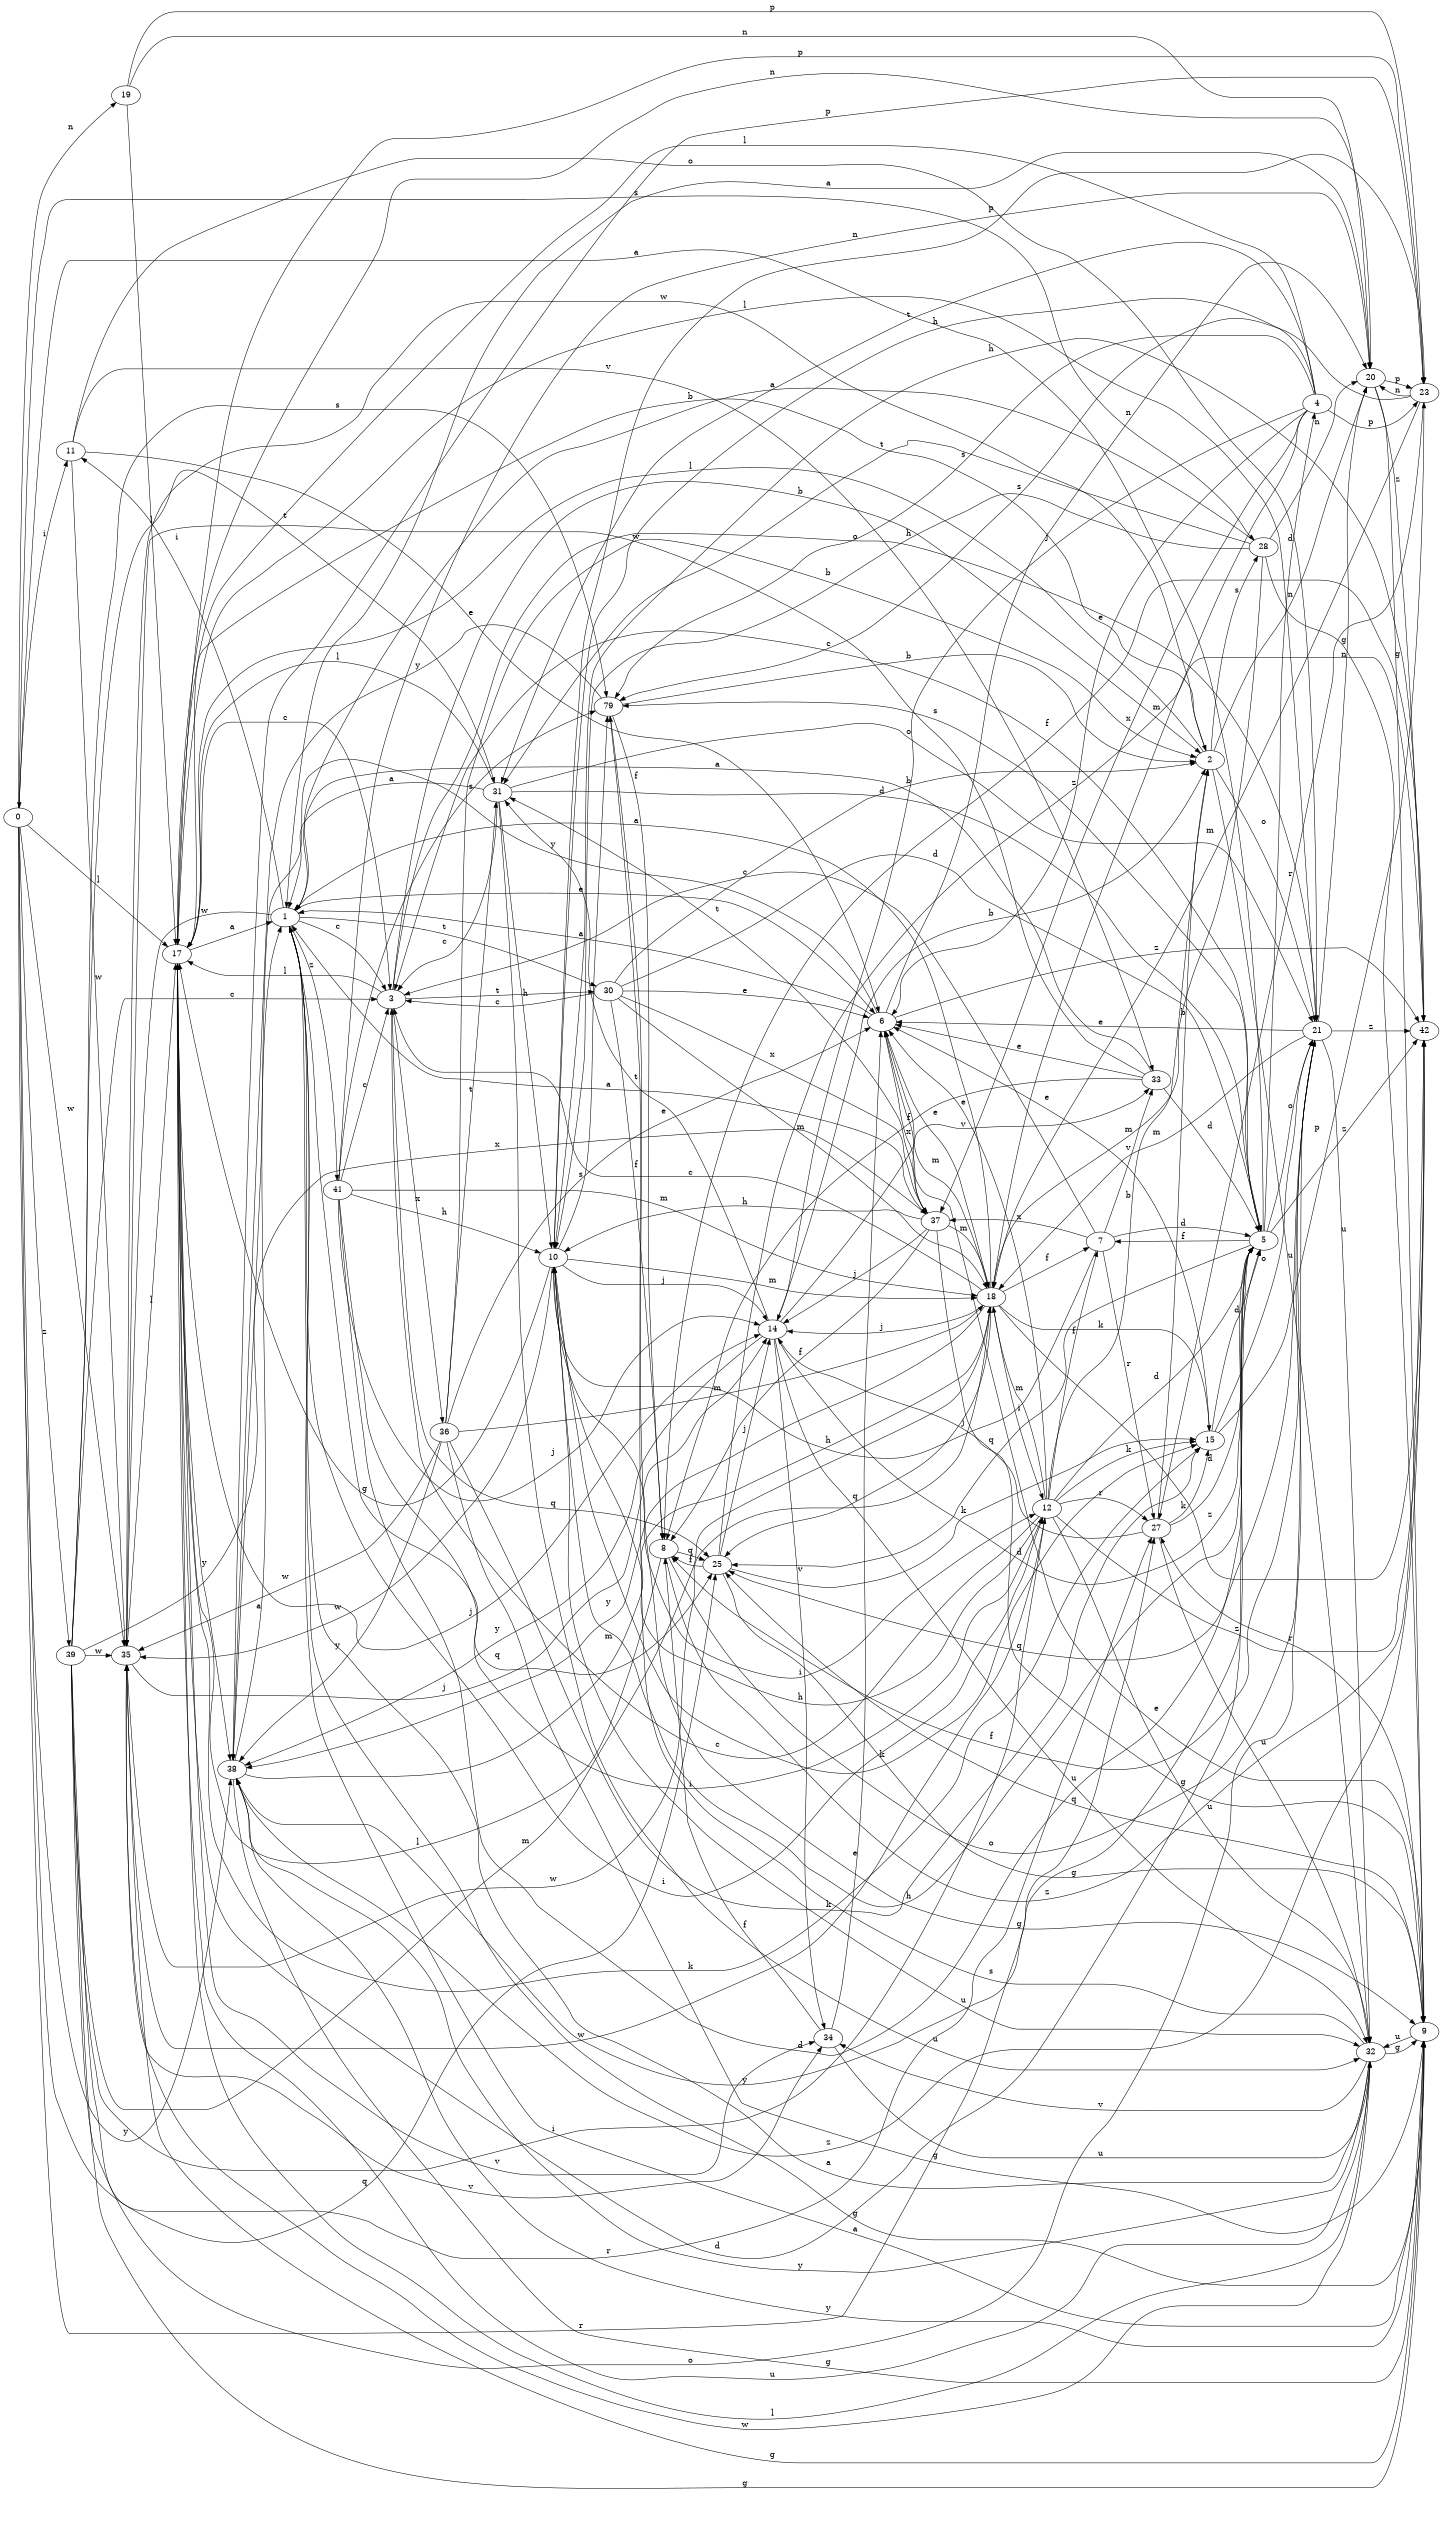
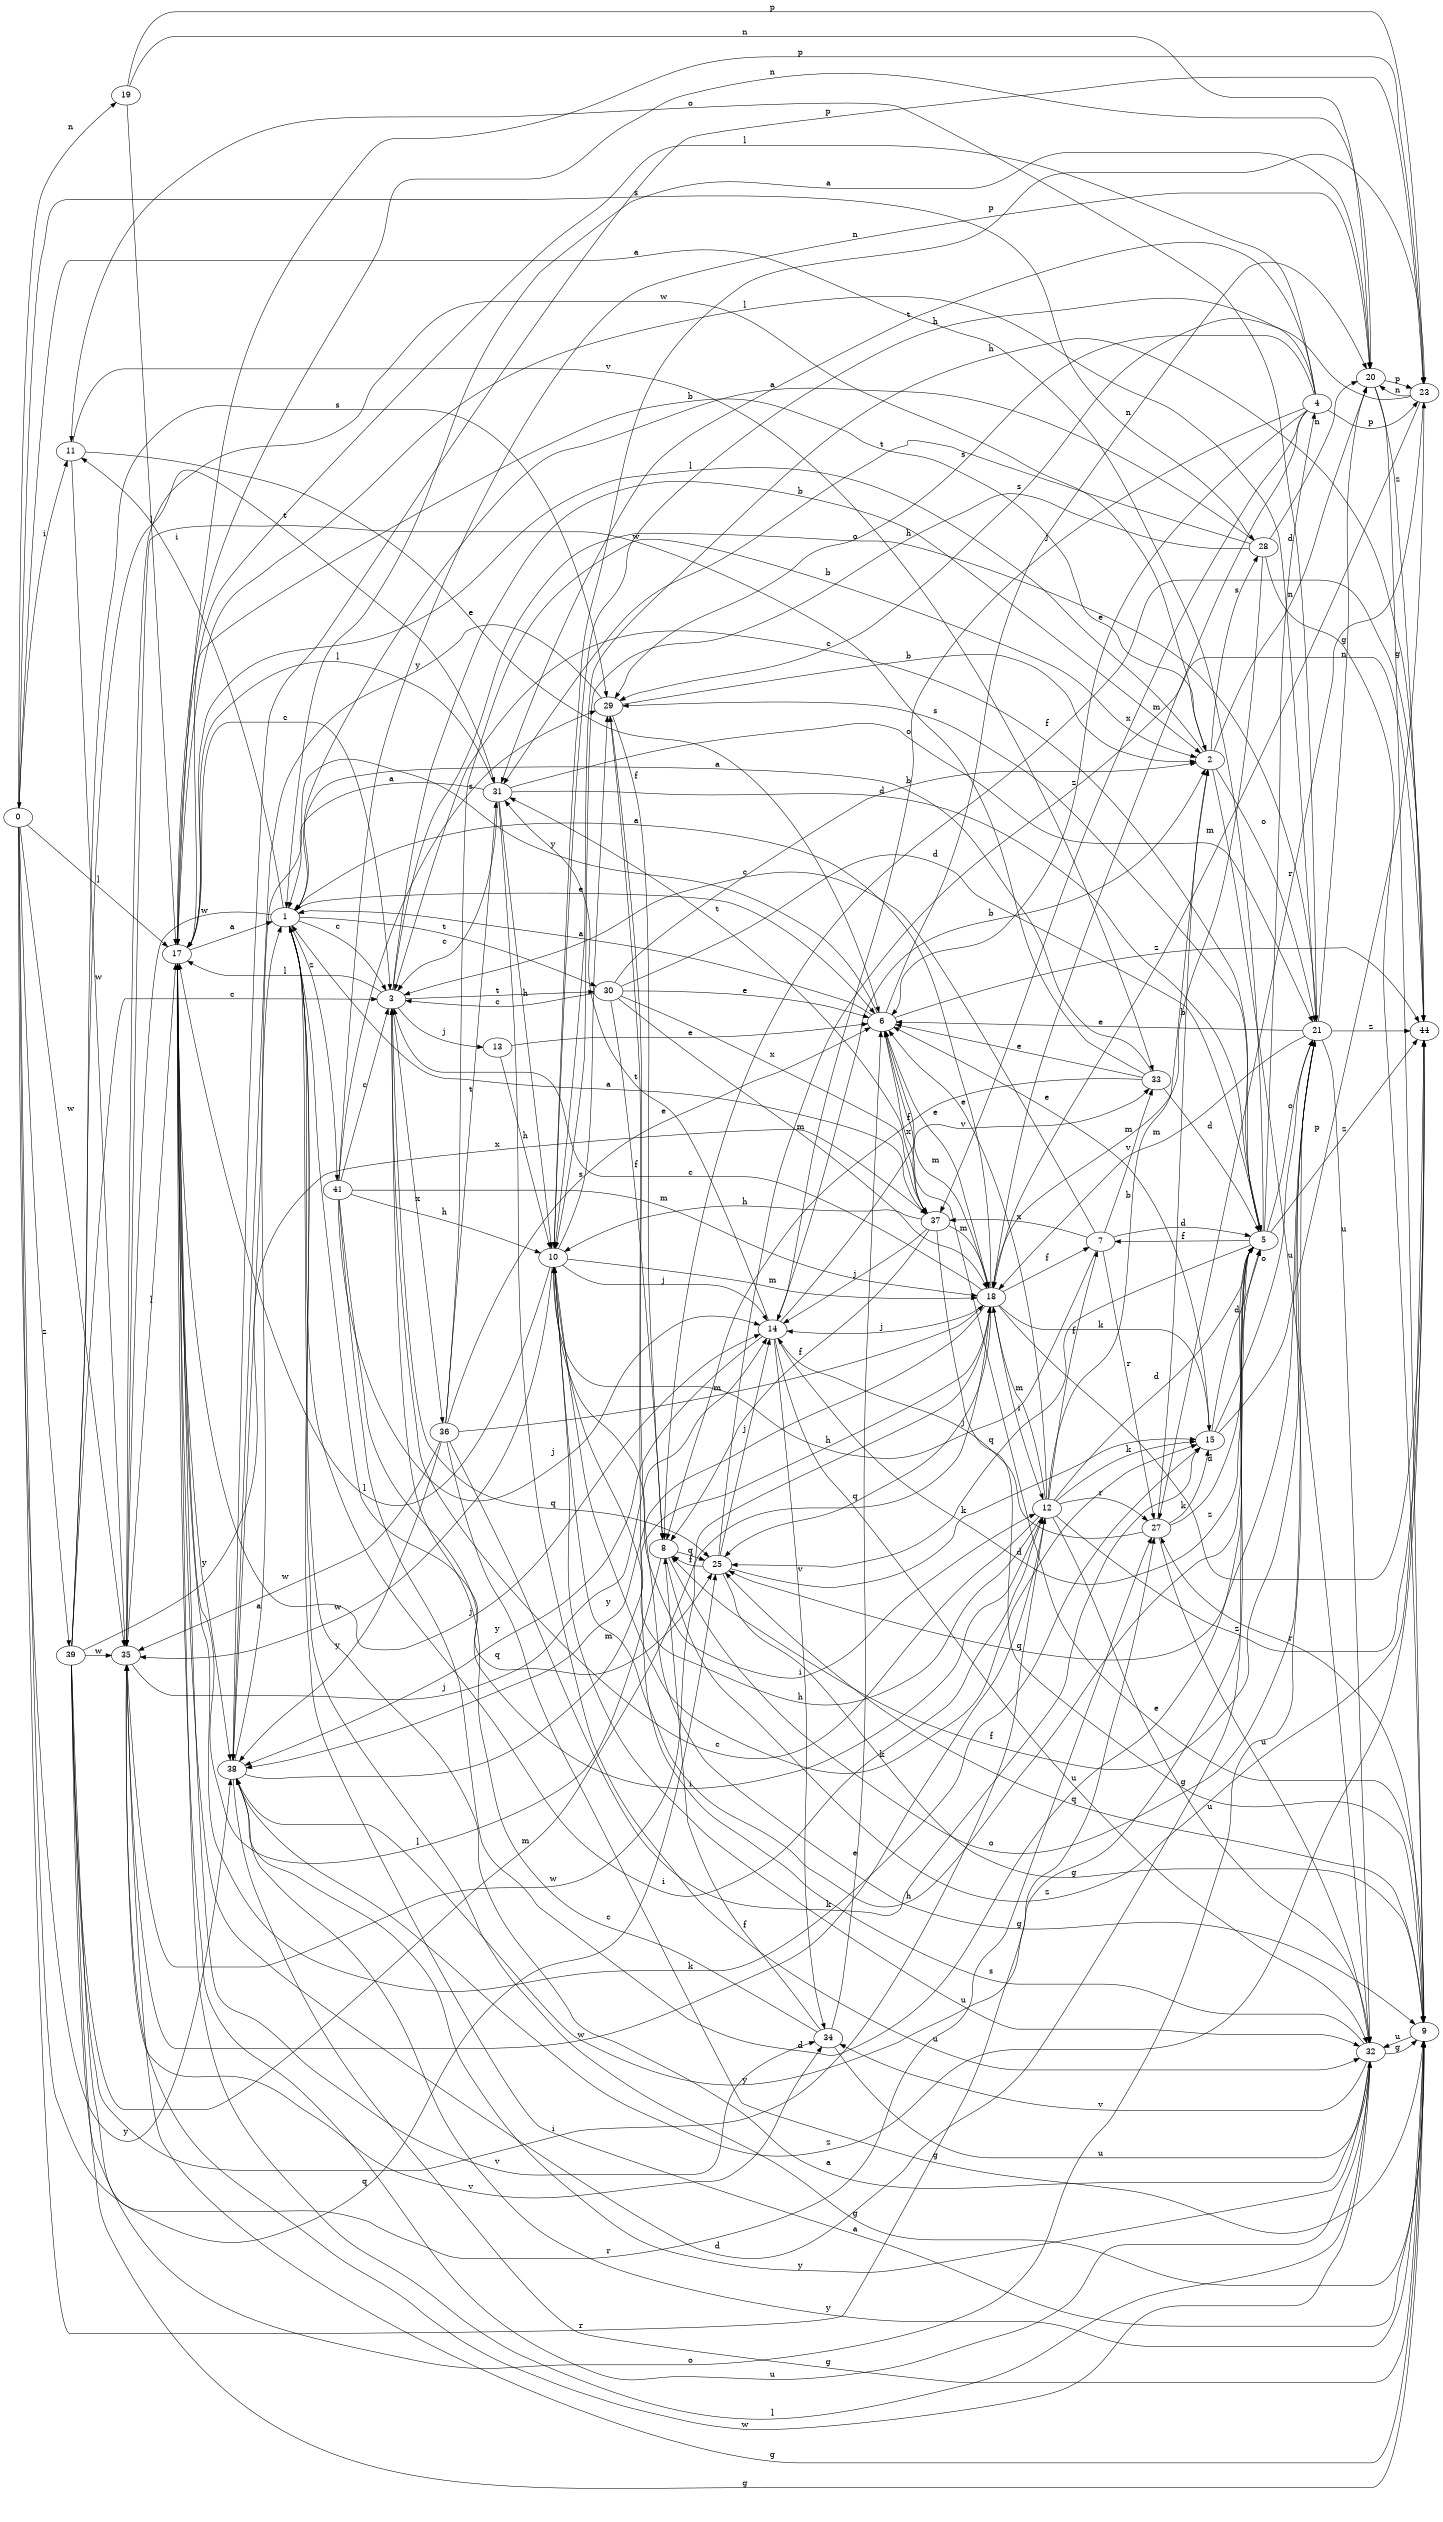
(934, 176) -> (941, 128)
(608, 707) -> (608, 707)
(1424, 1031) -> (1424, 1031)
none -> (498, 1048)
(365, 1489) -> (365, 1489)
none -> (471, 1607)
